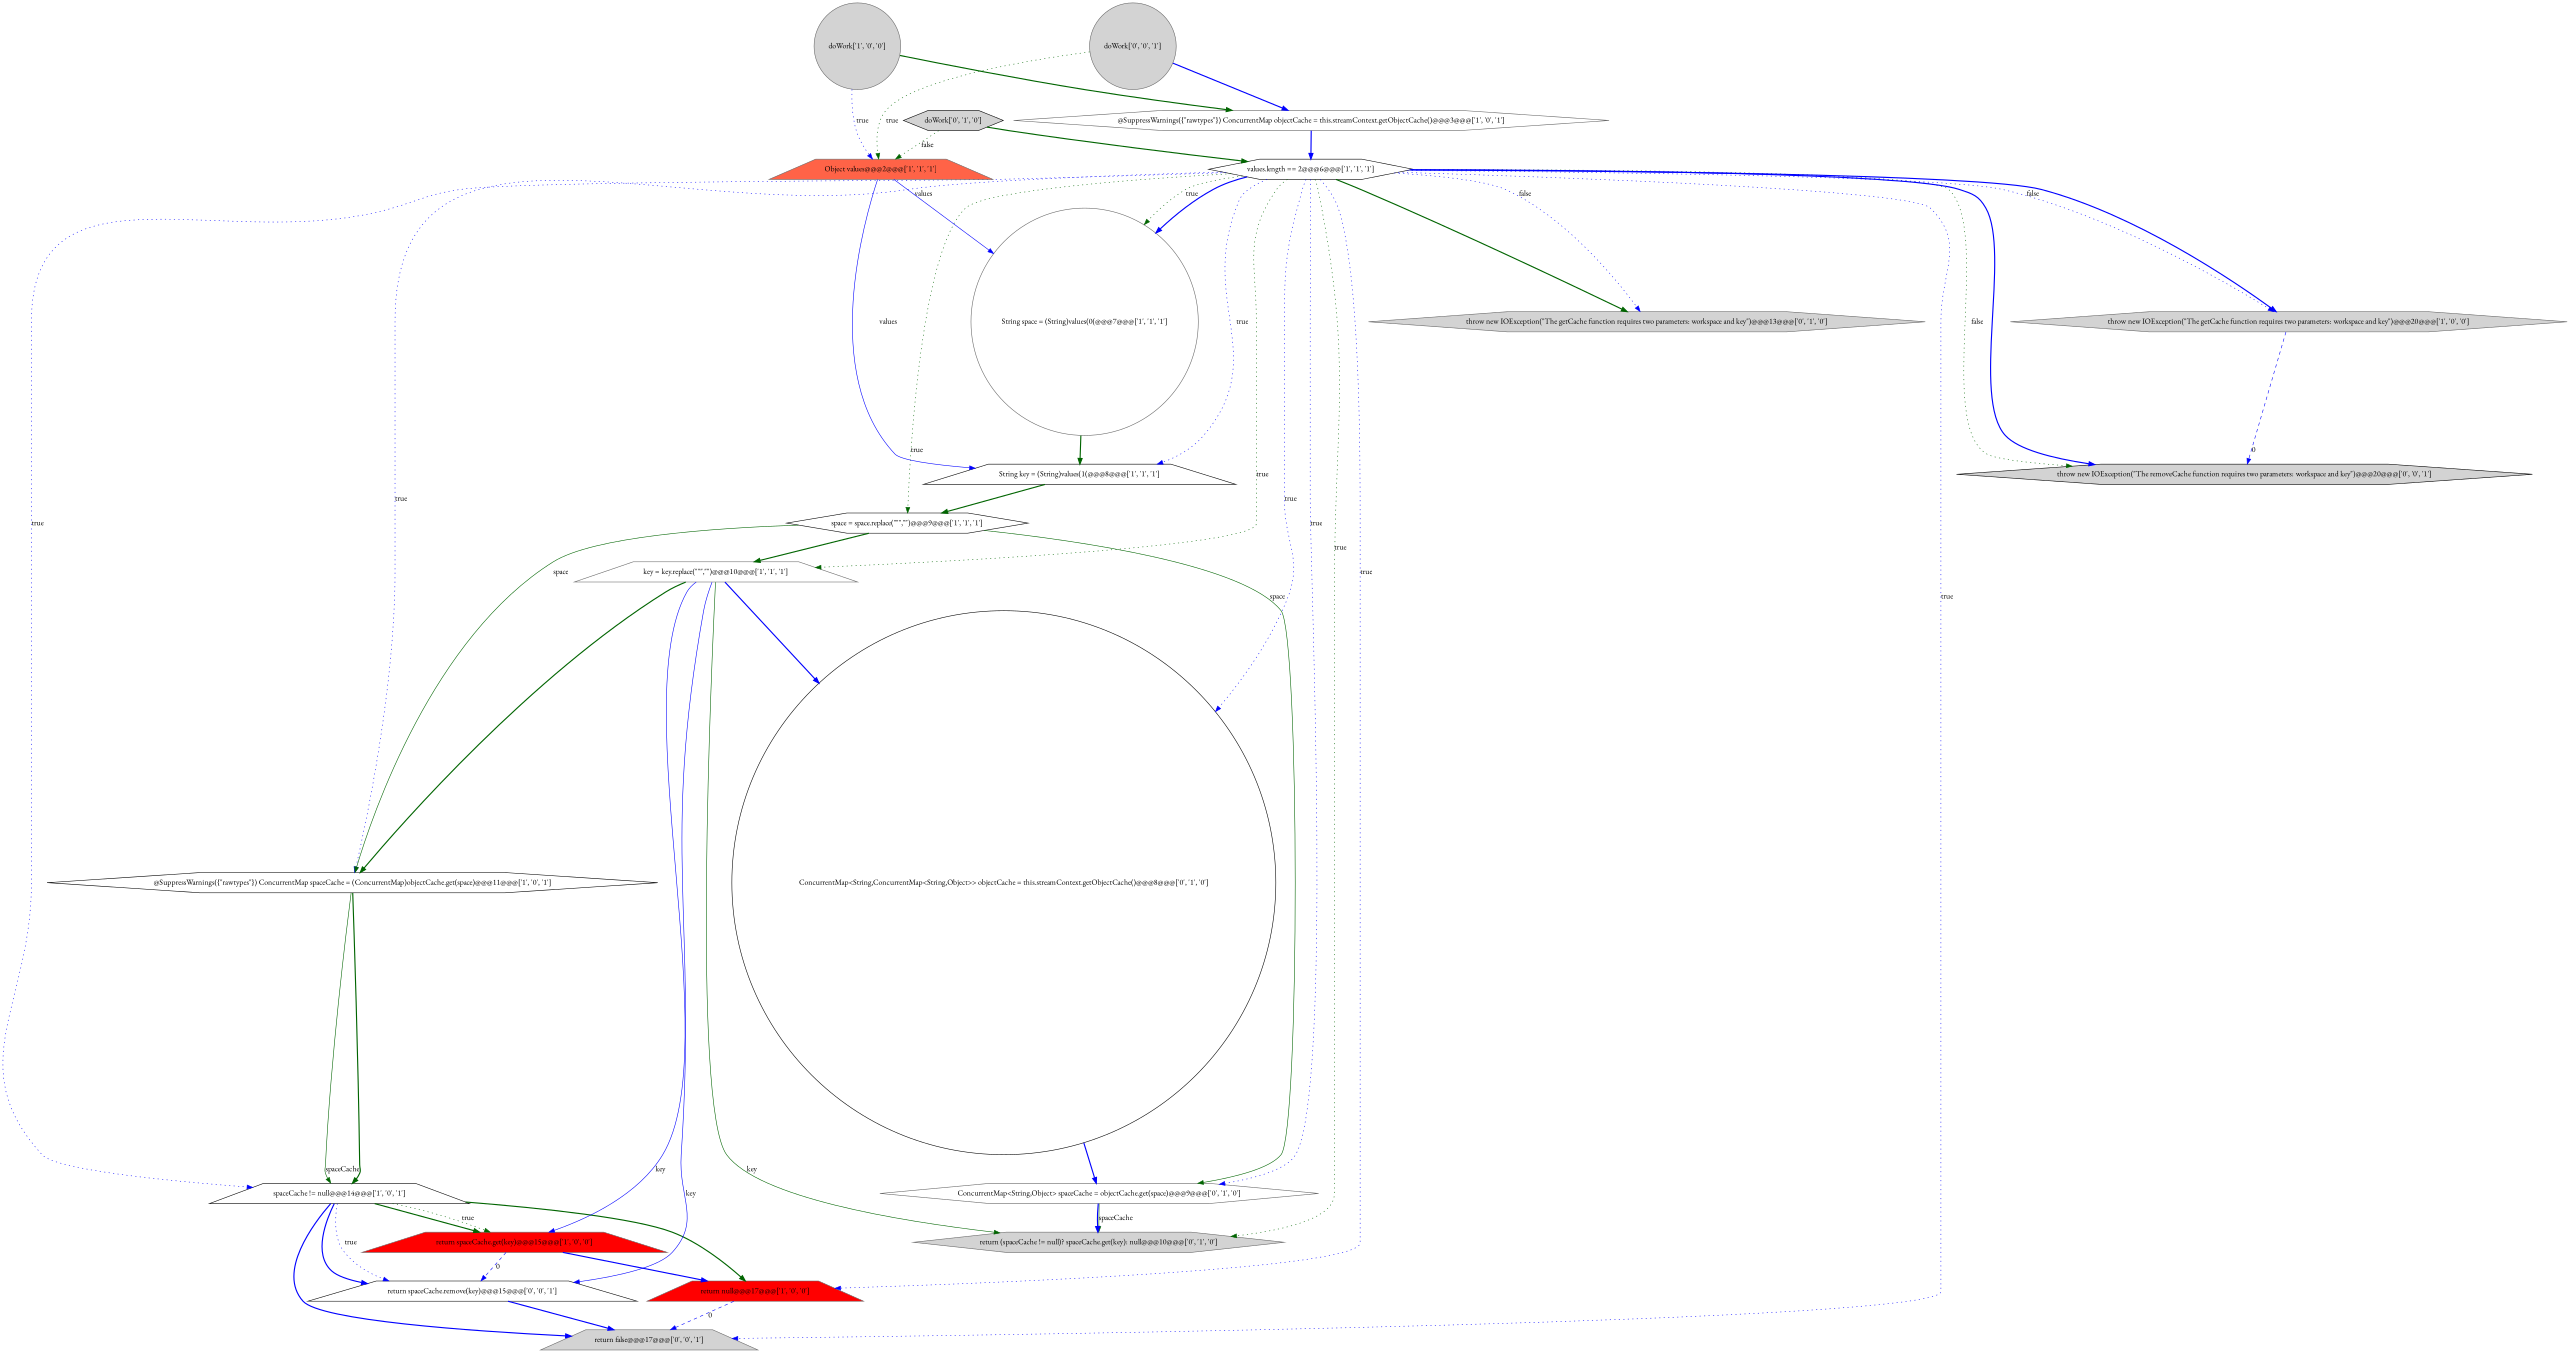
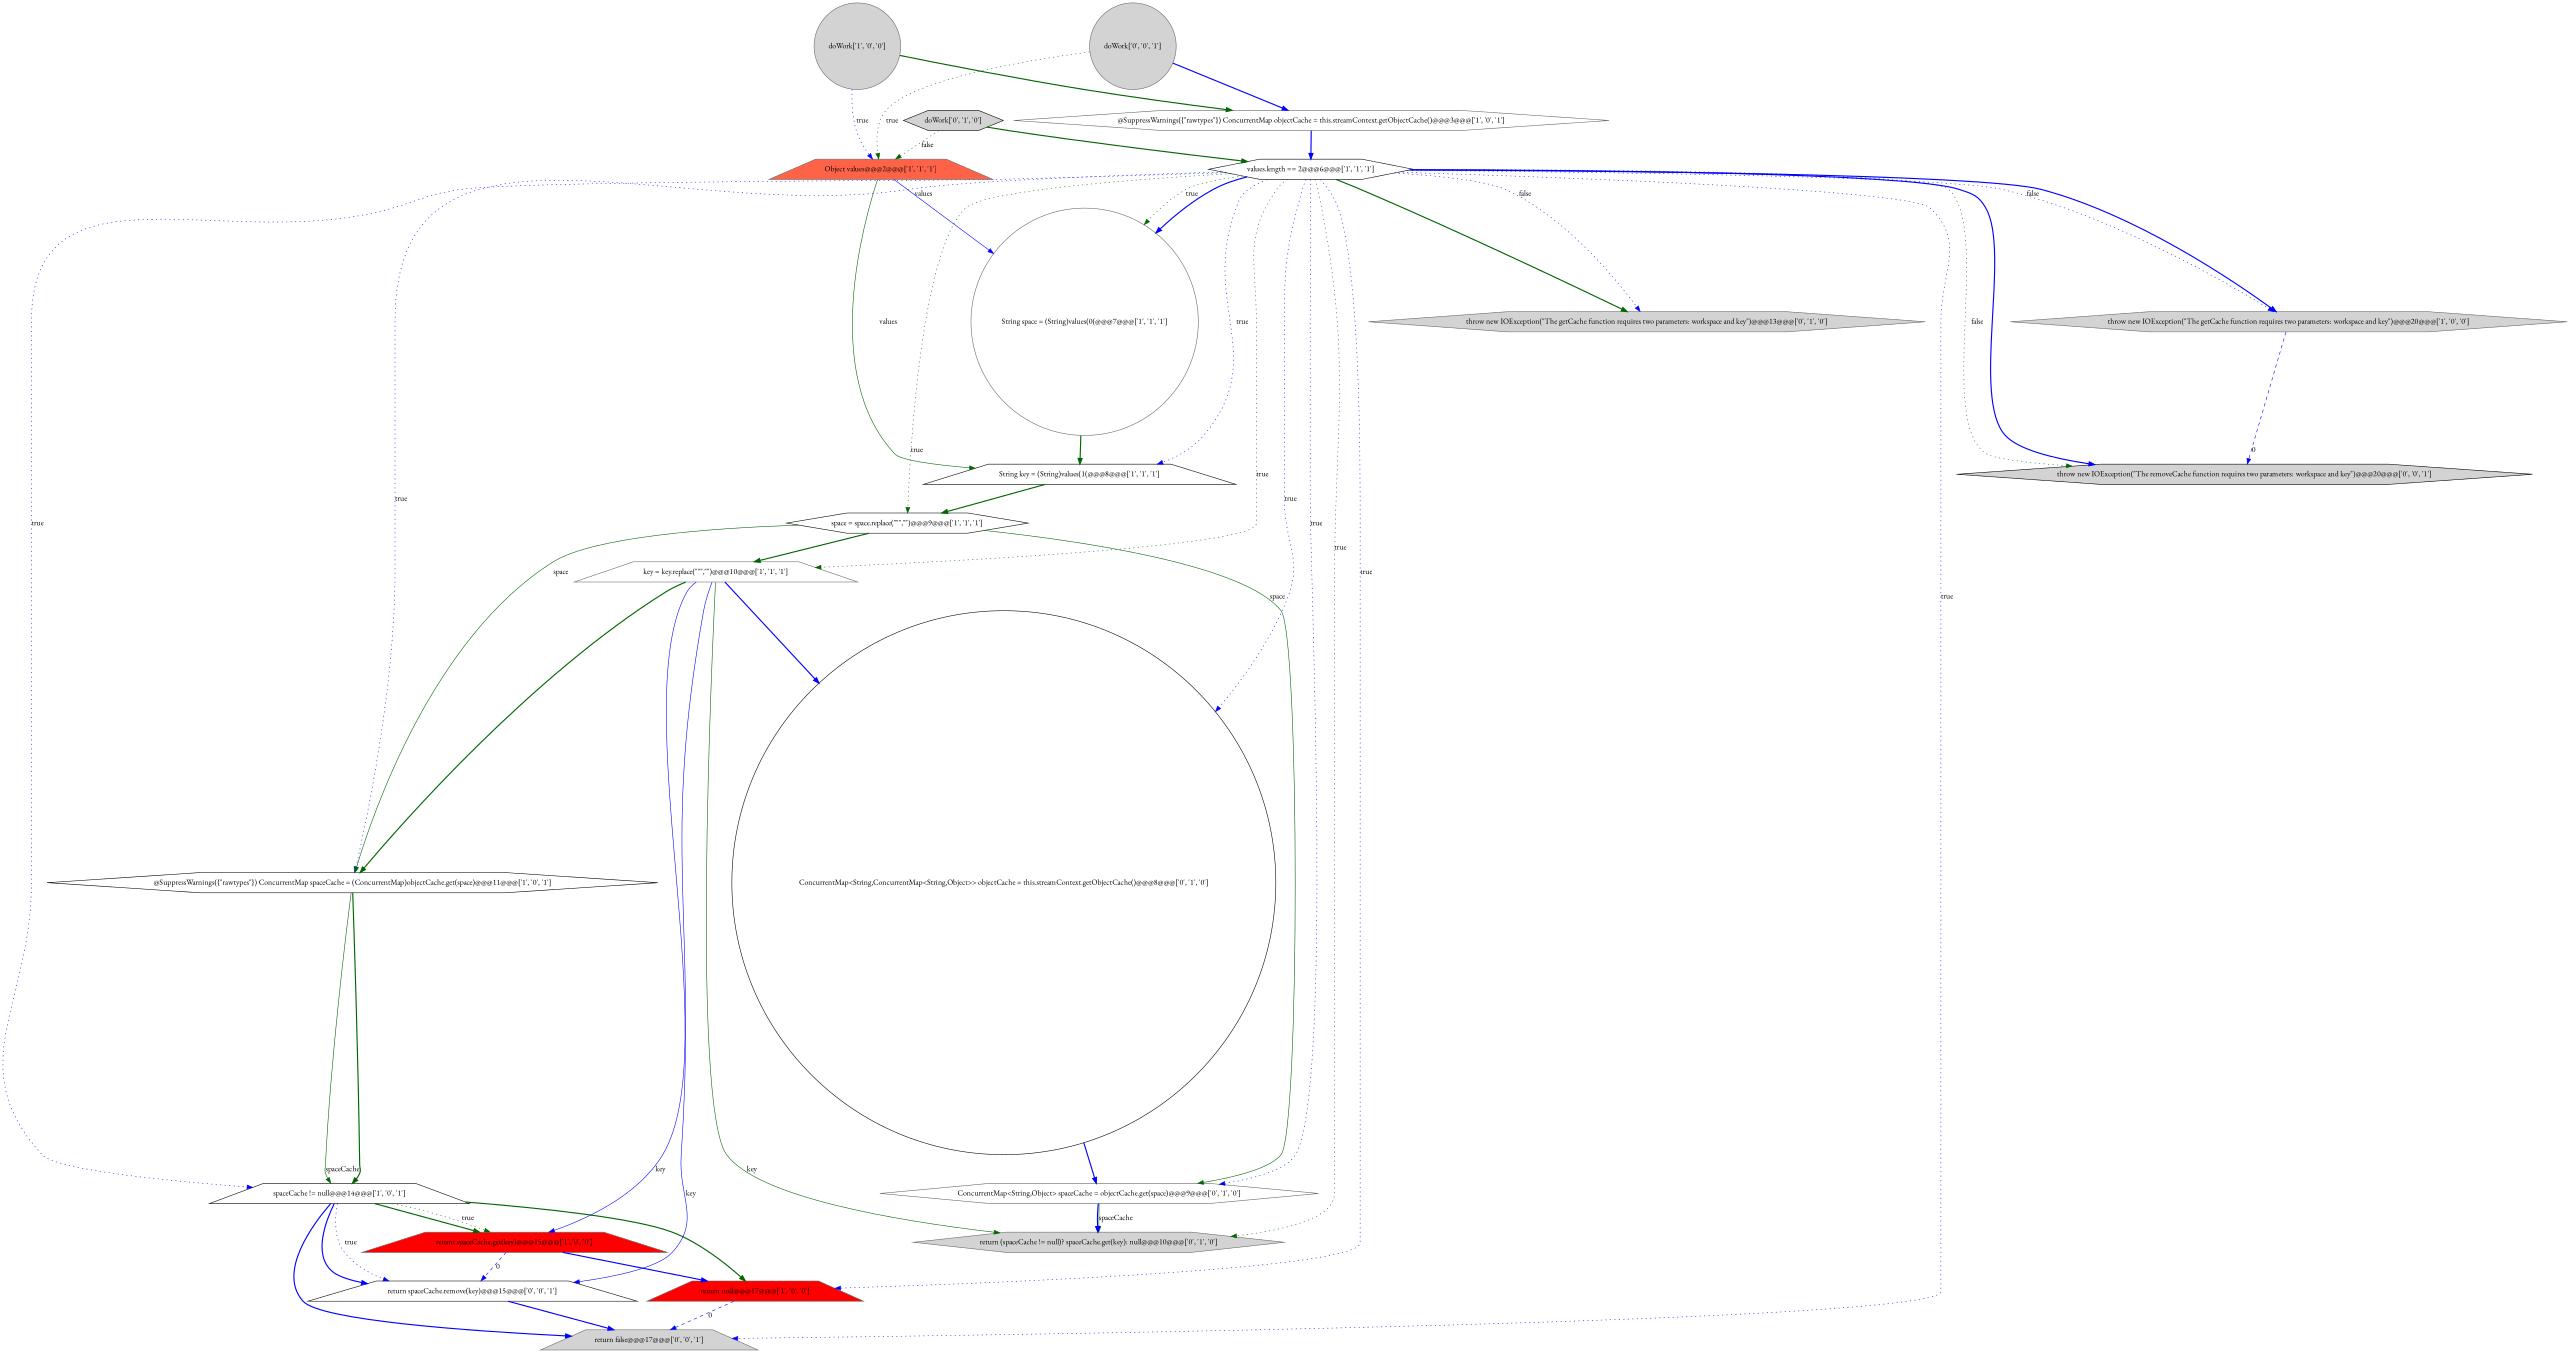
(855, 358) -> (855, 358)
